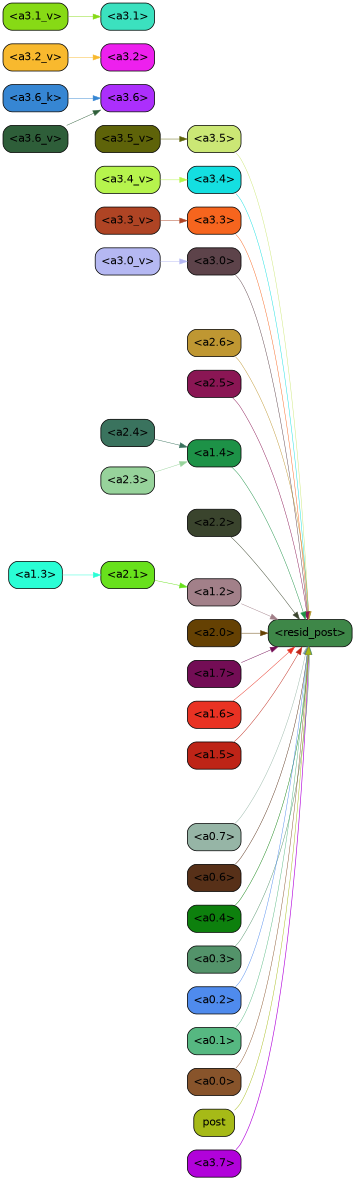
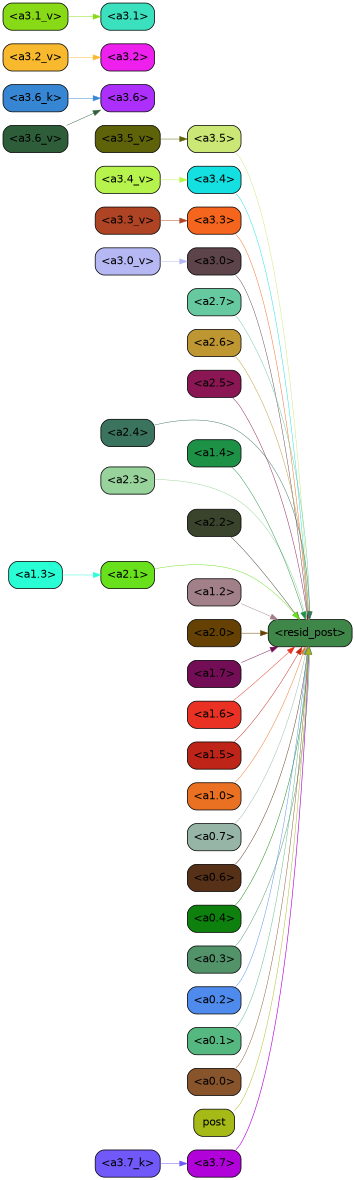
none -> (214, 302)
(167, 442) -> (280, 480)
(167, 468) -> (255, 515)
(167, 583) -> (232, 569)
none -> (214, 796)
none -> (128, 1164)
